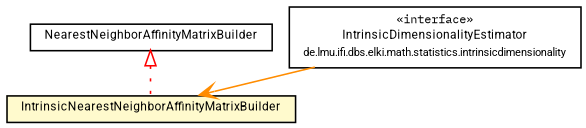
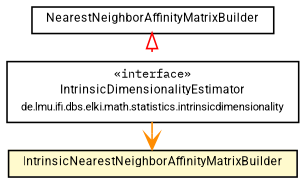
(151, 80) -> (152, 55)
